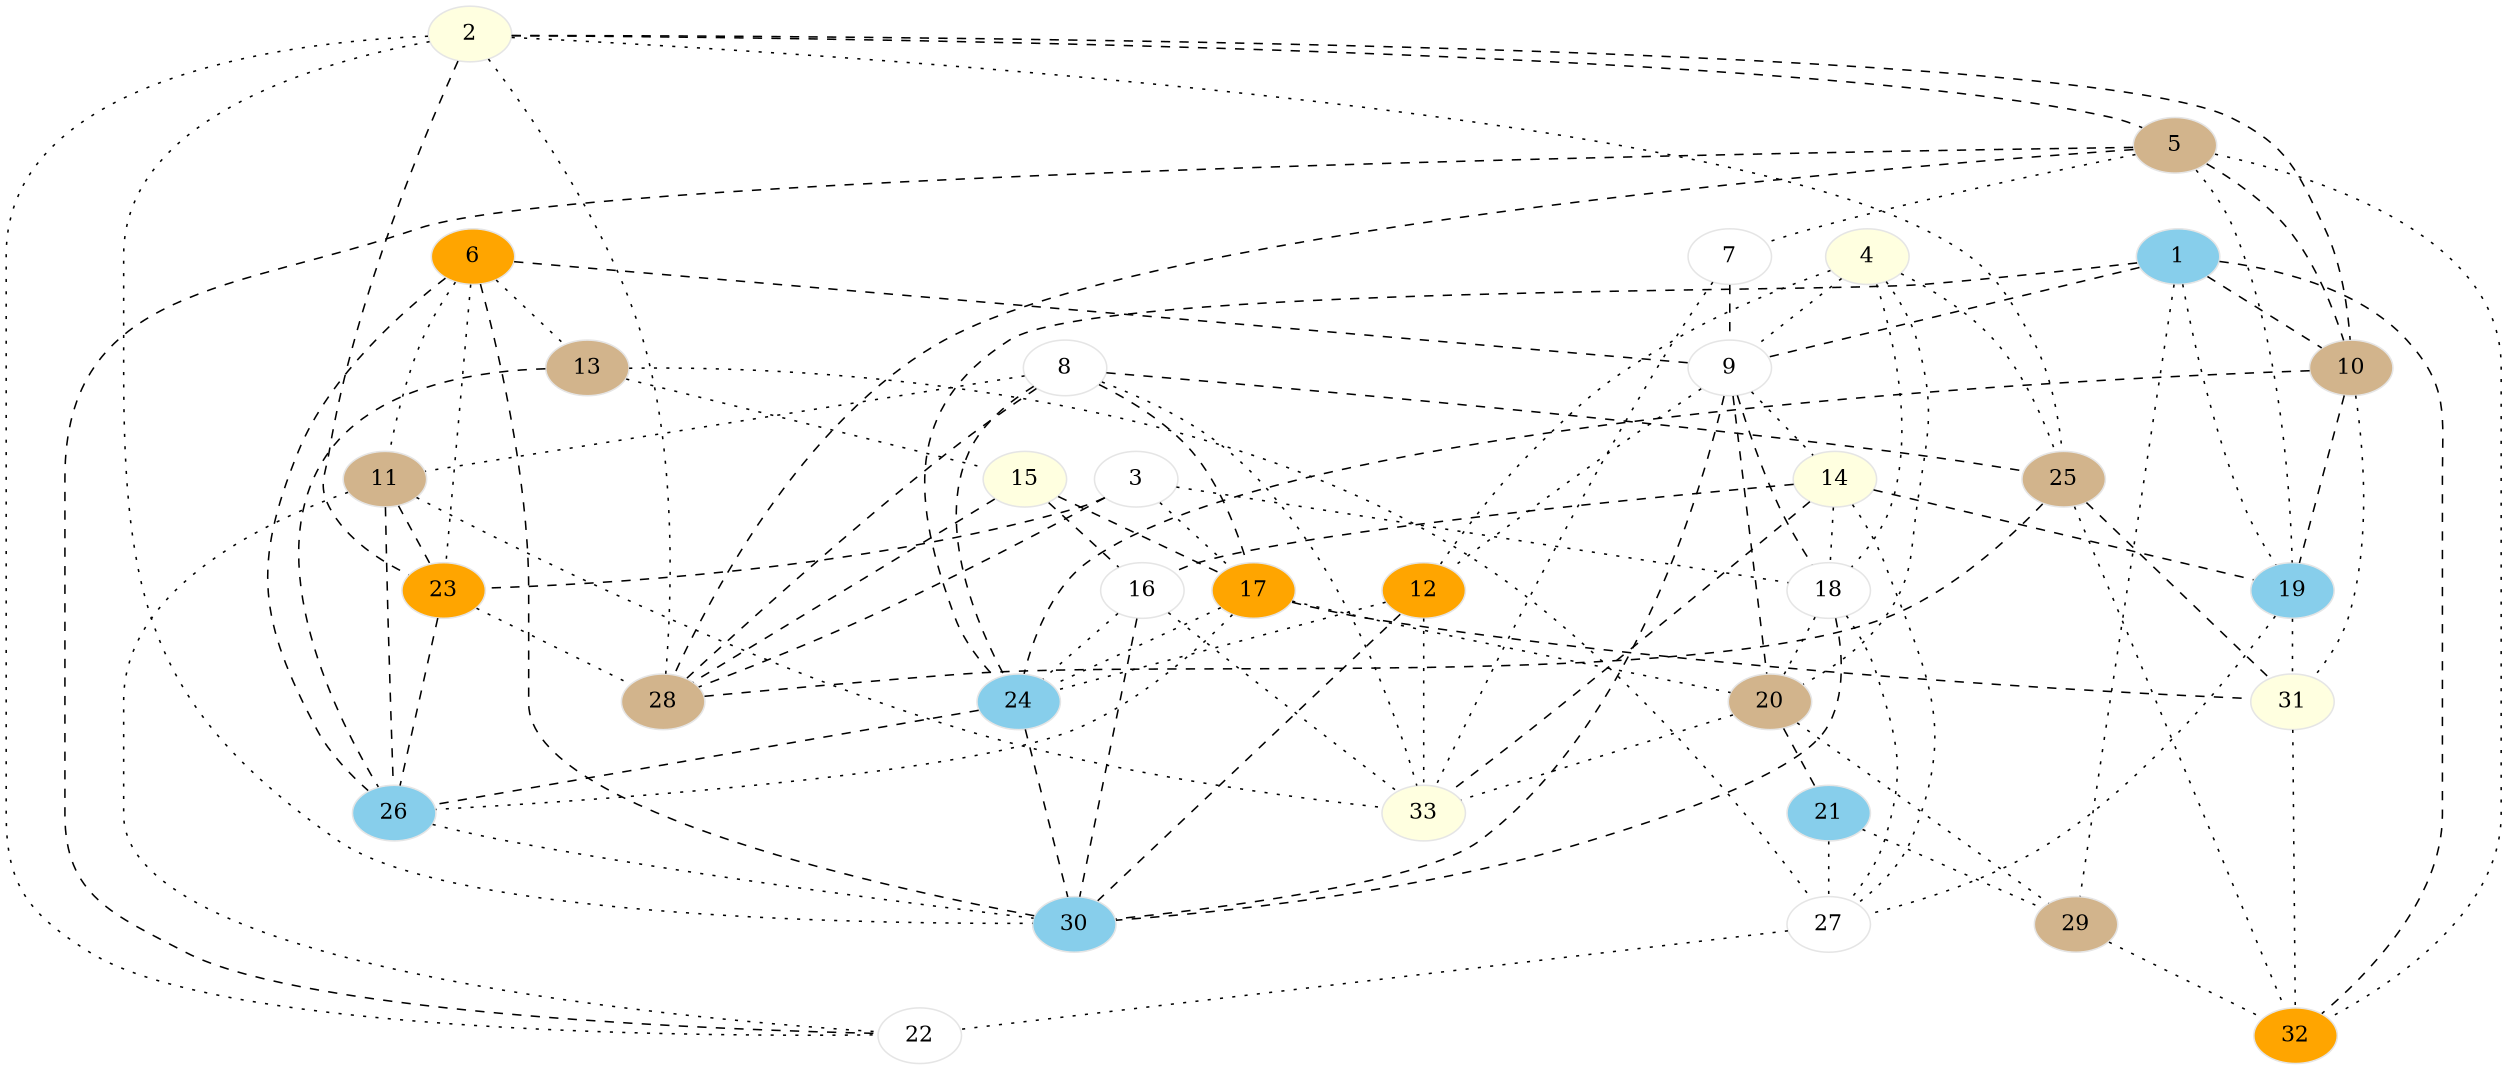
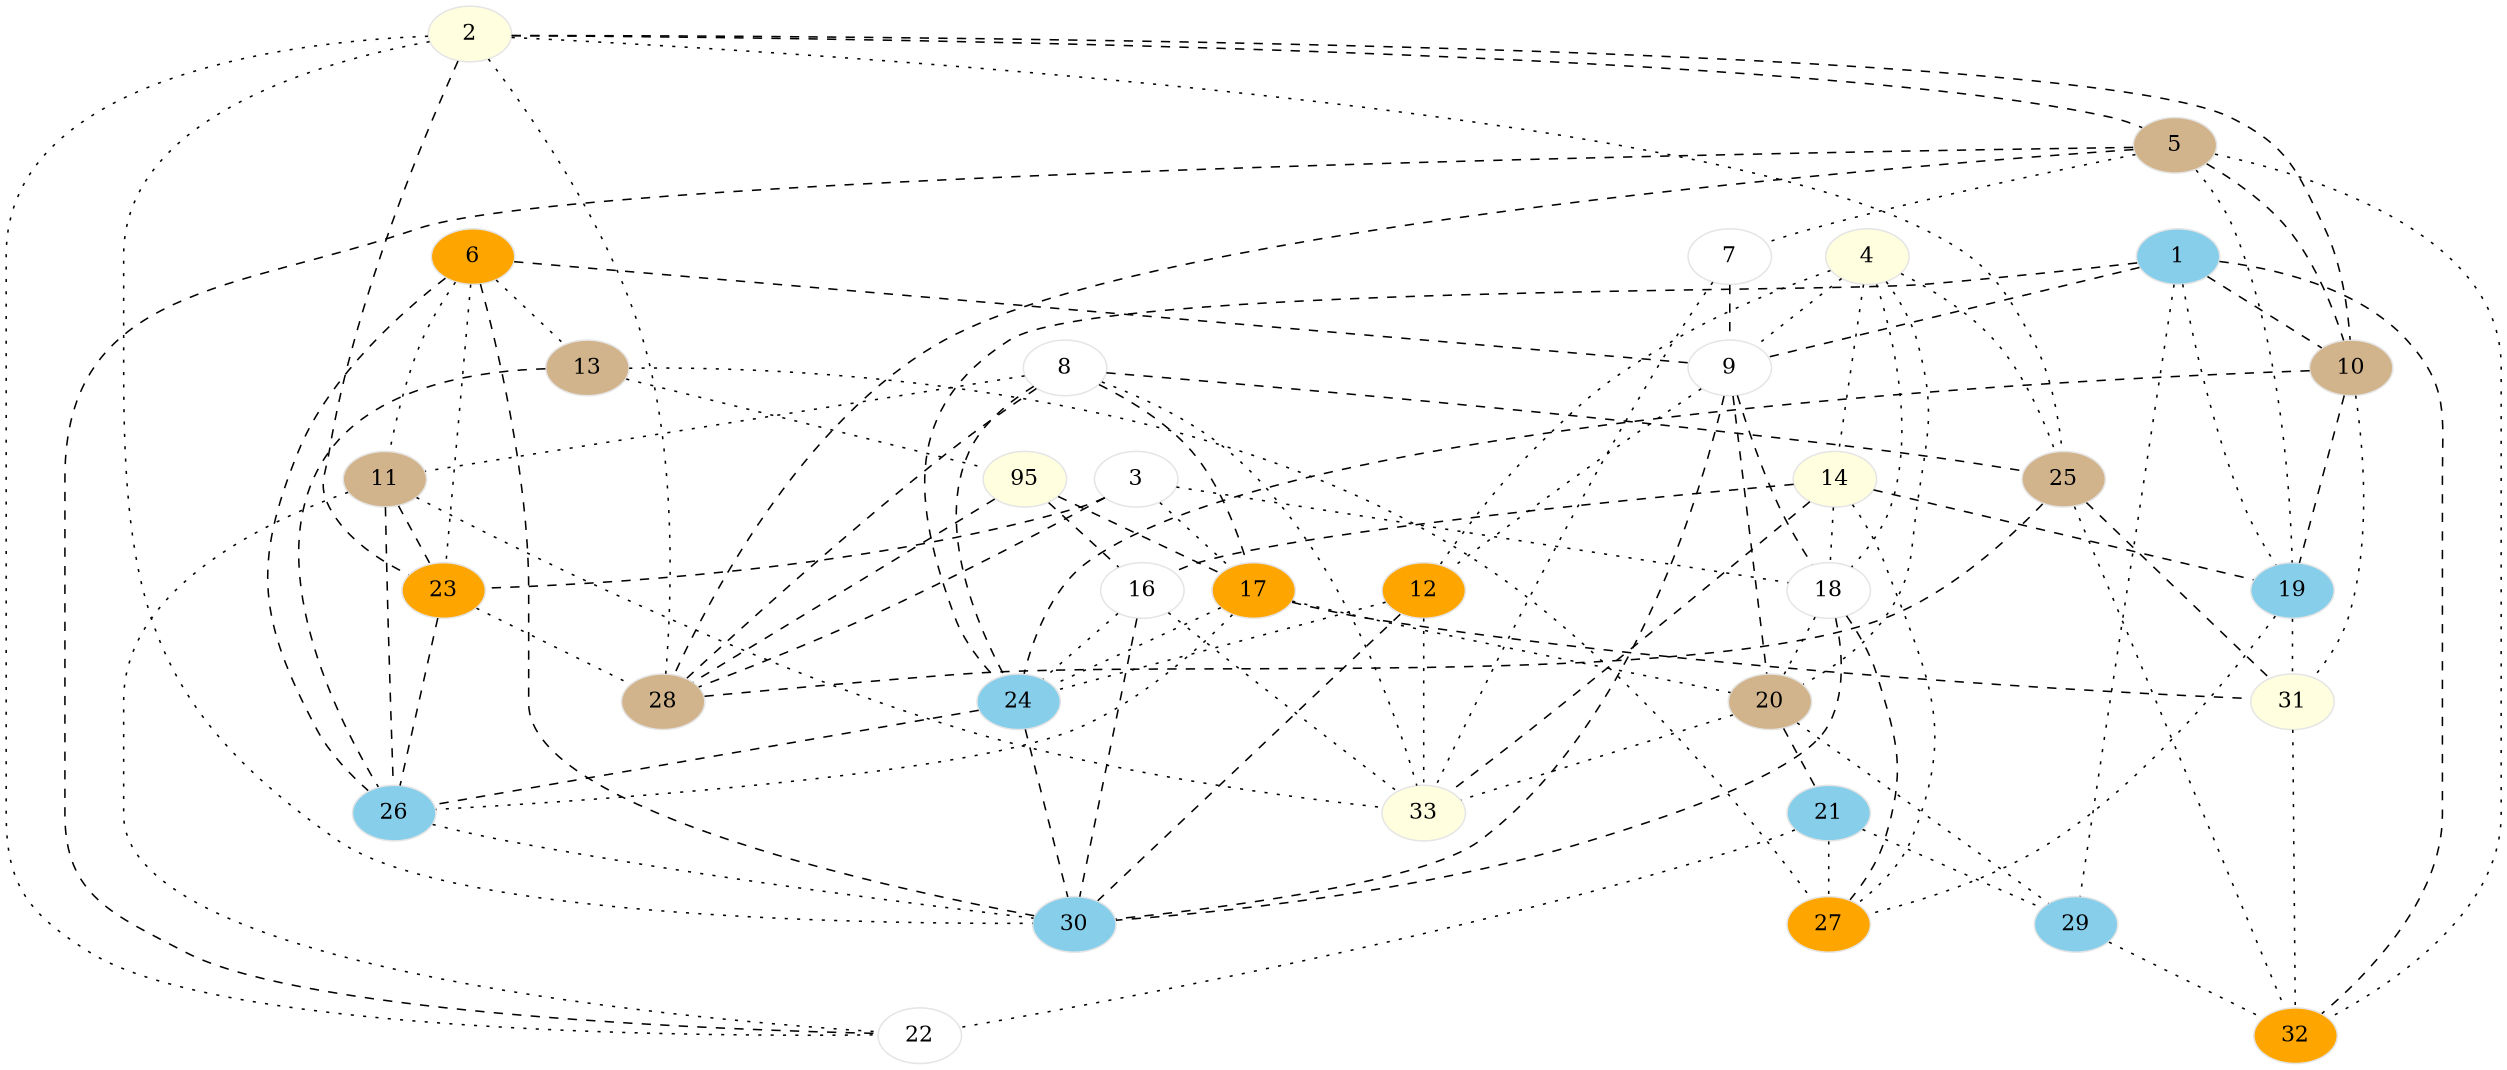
(1782, 424) -> (1851, 368)
(1025, 479) -> (1025, 479)
(1897, 758) -> (1897, 758)
(1829, 924) -> (1829, 924)
(2076, 924) -> (2076, 924)
(1374, 980) -> (1381, 943)
